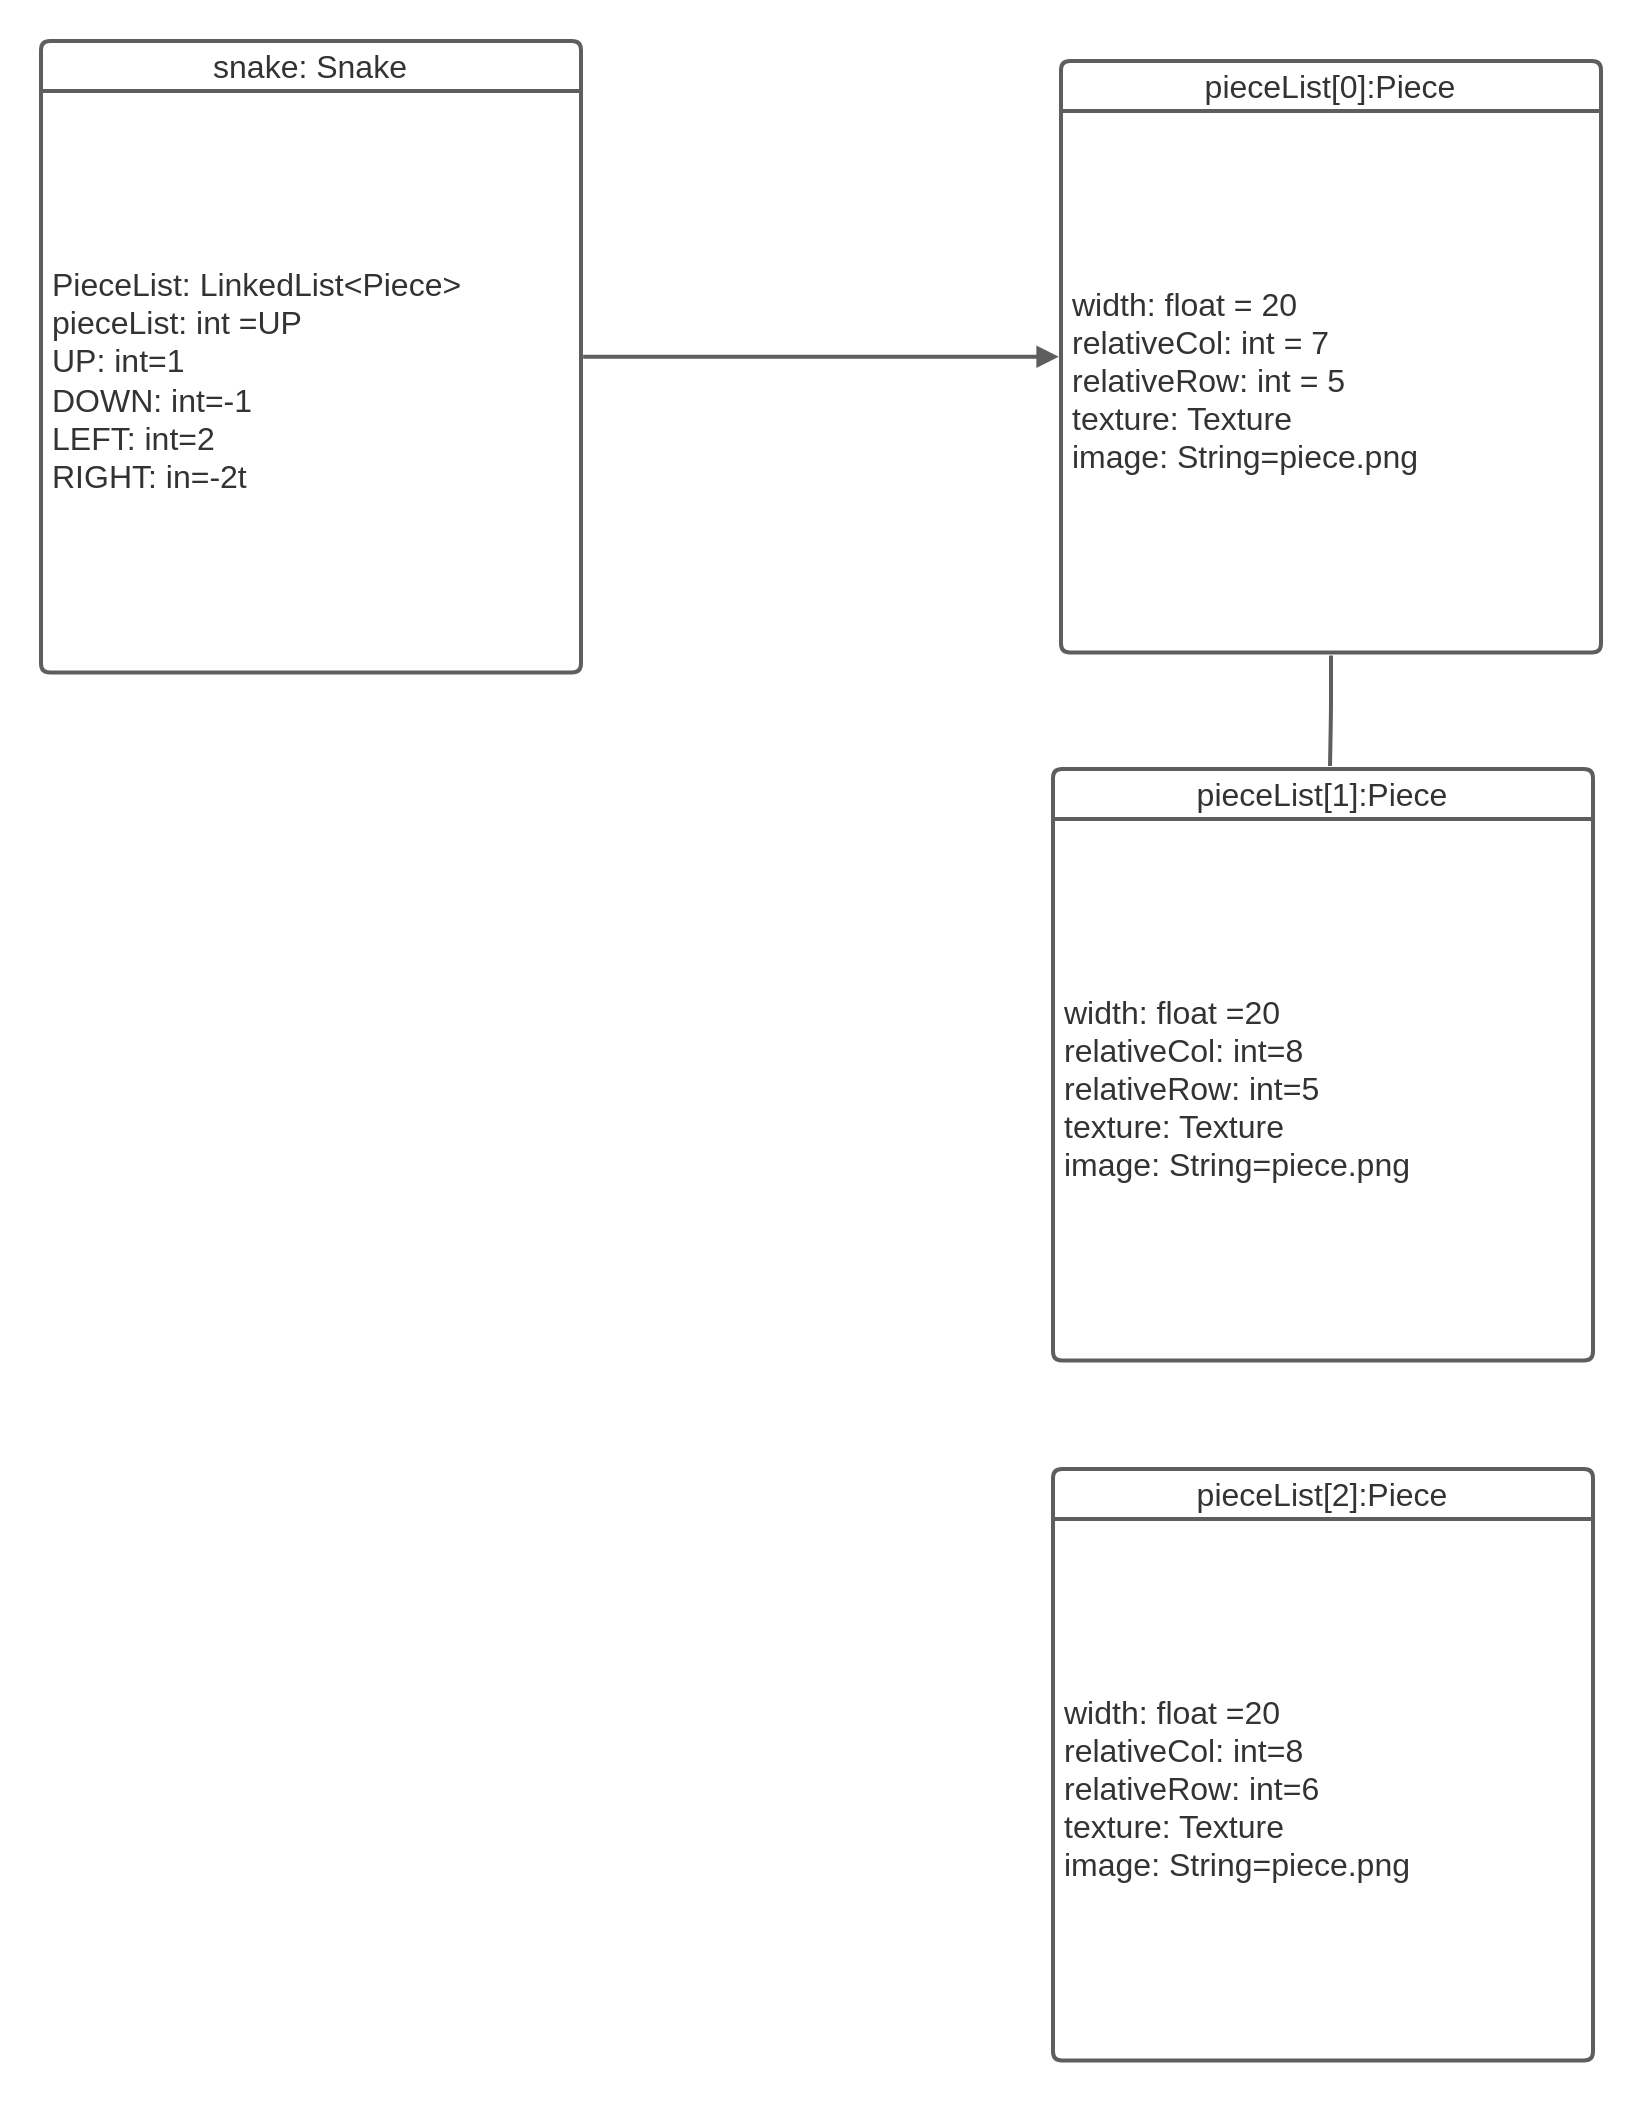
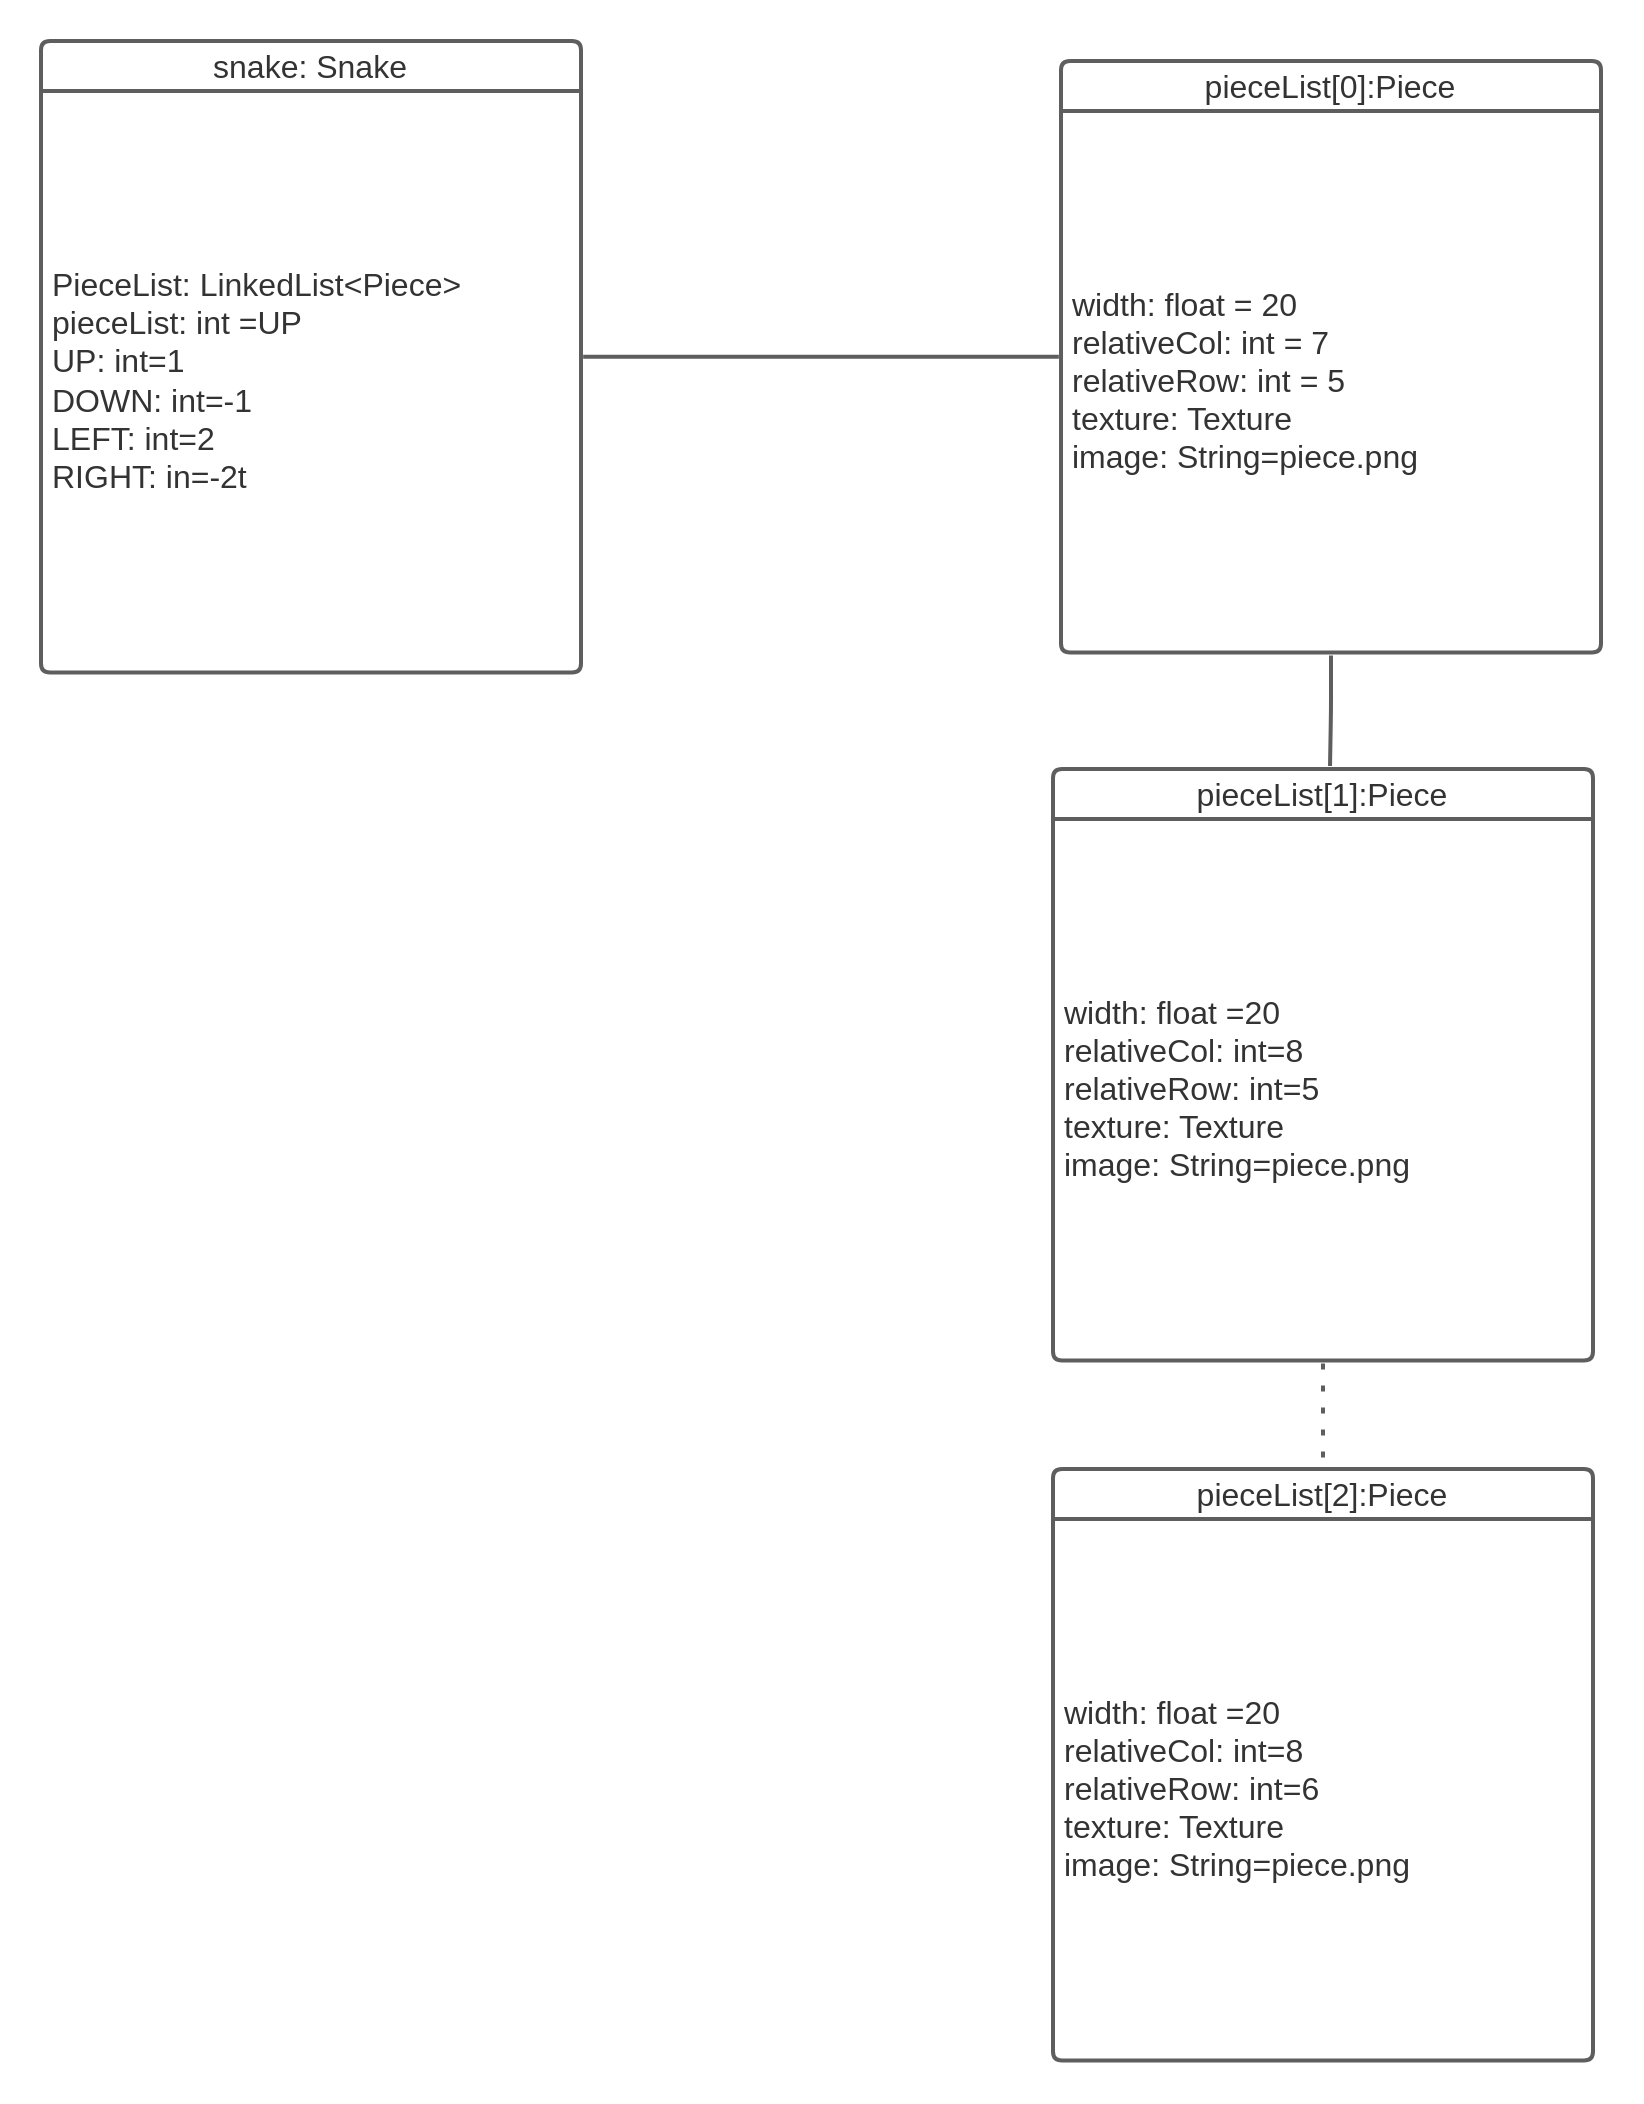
(1036, 357) -> (1046, 357)
none -> (1323, 1388)
